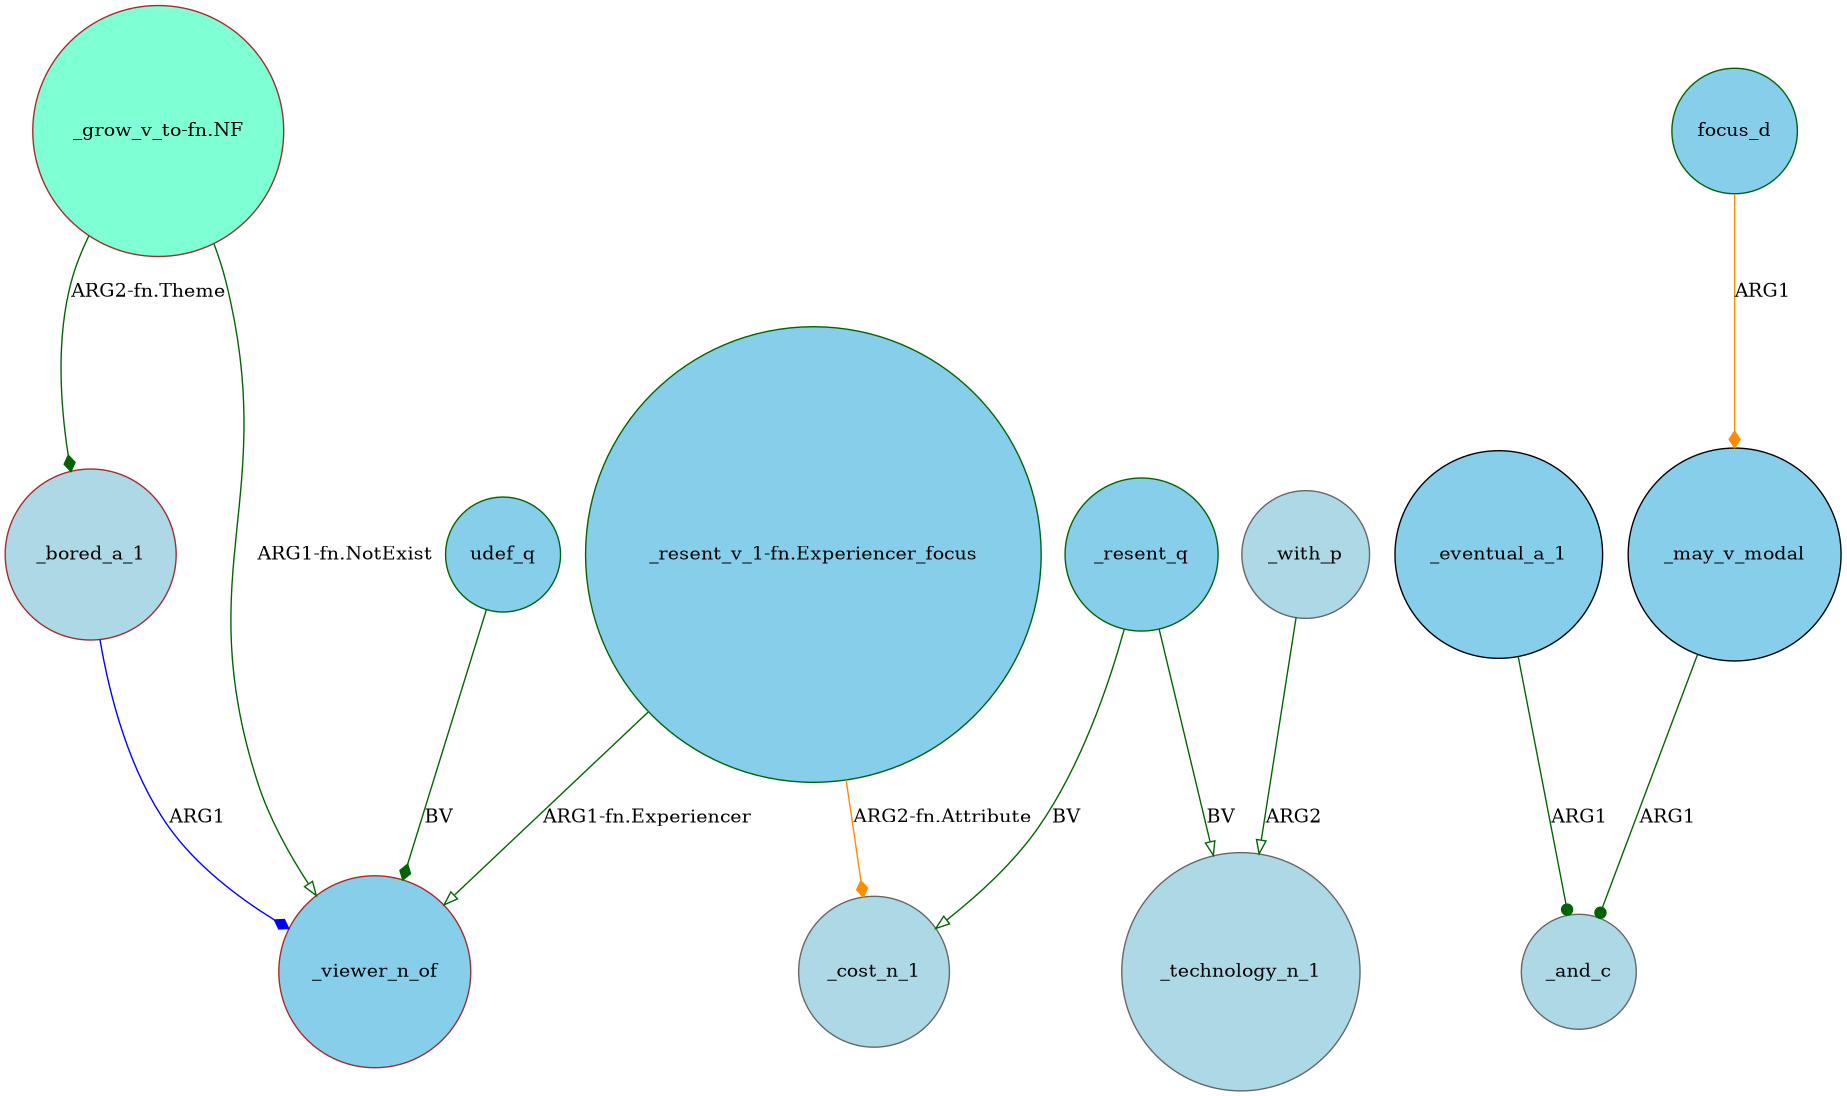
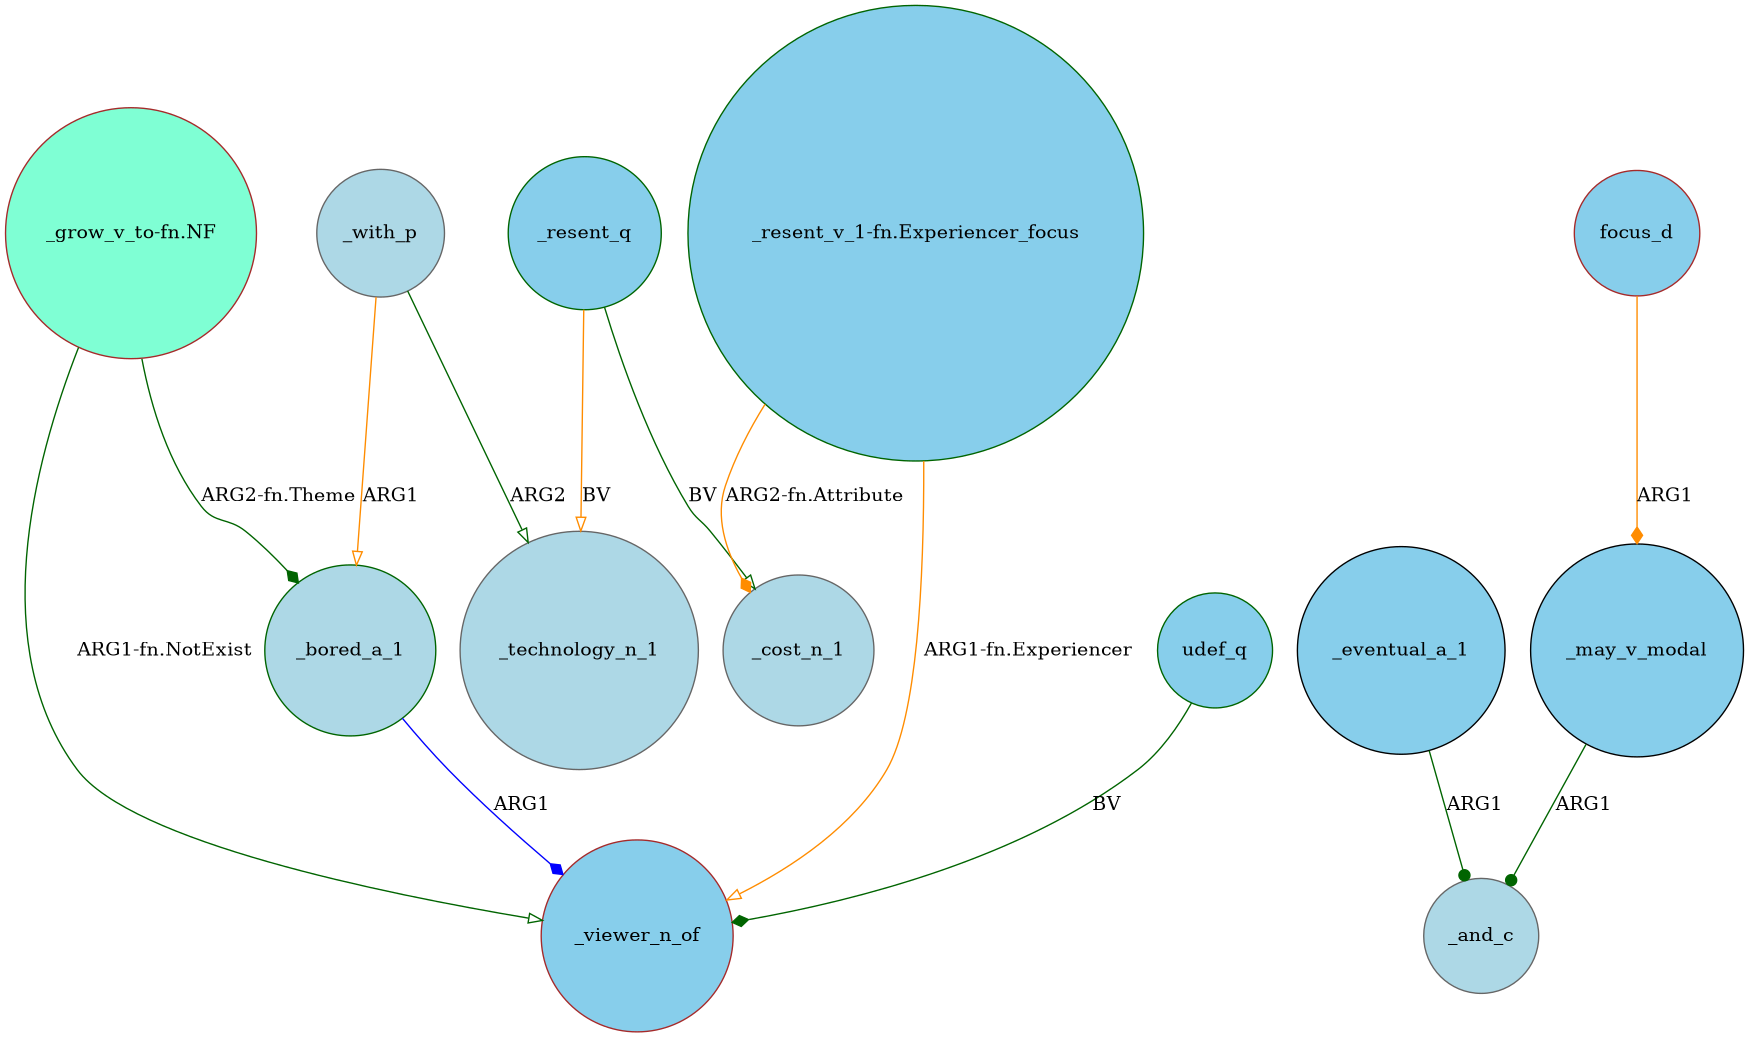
(1735, 131) -> (1637, 233)
none -> (367, 424)
(91, 555) -> (350, 650)
(1185, 735) -> (582, 413)
(551, 803) -> (906, 714)
